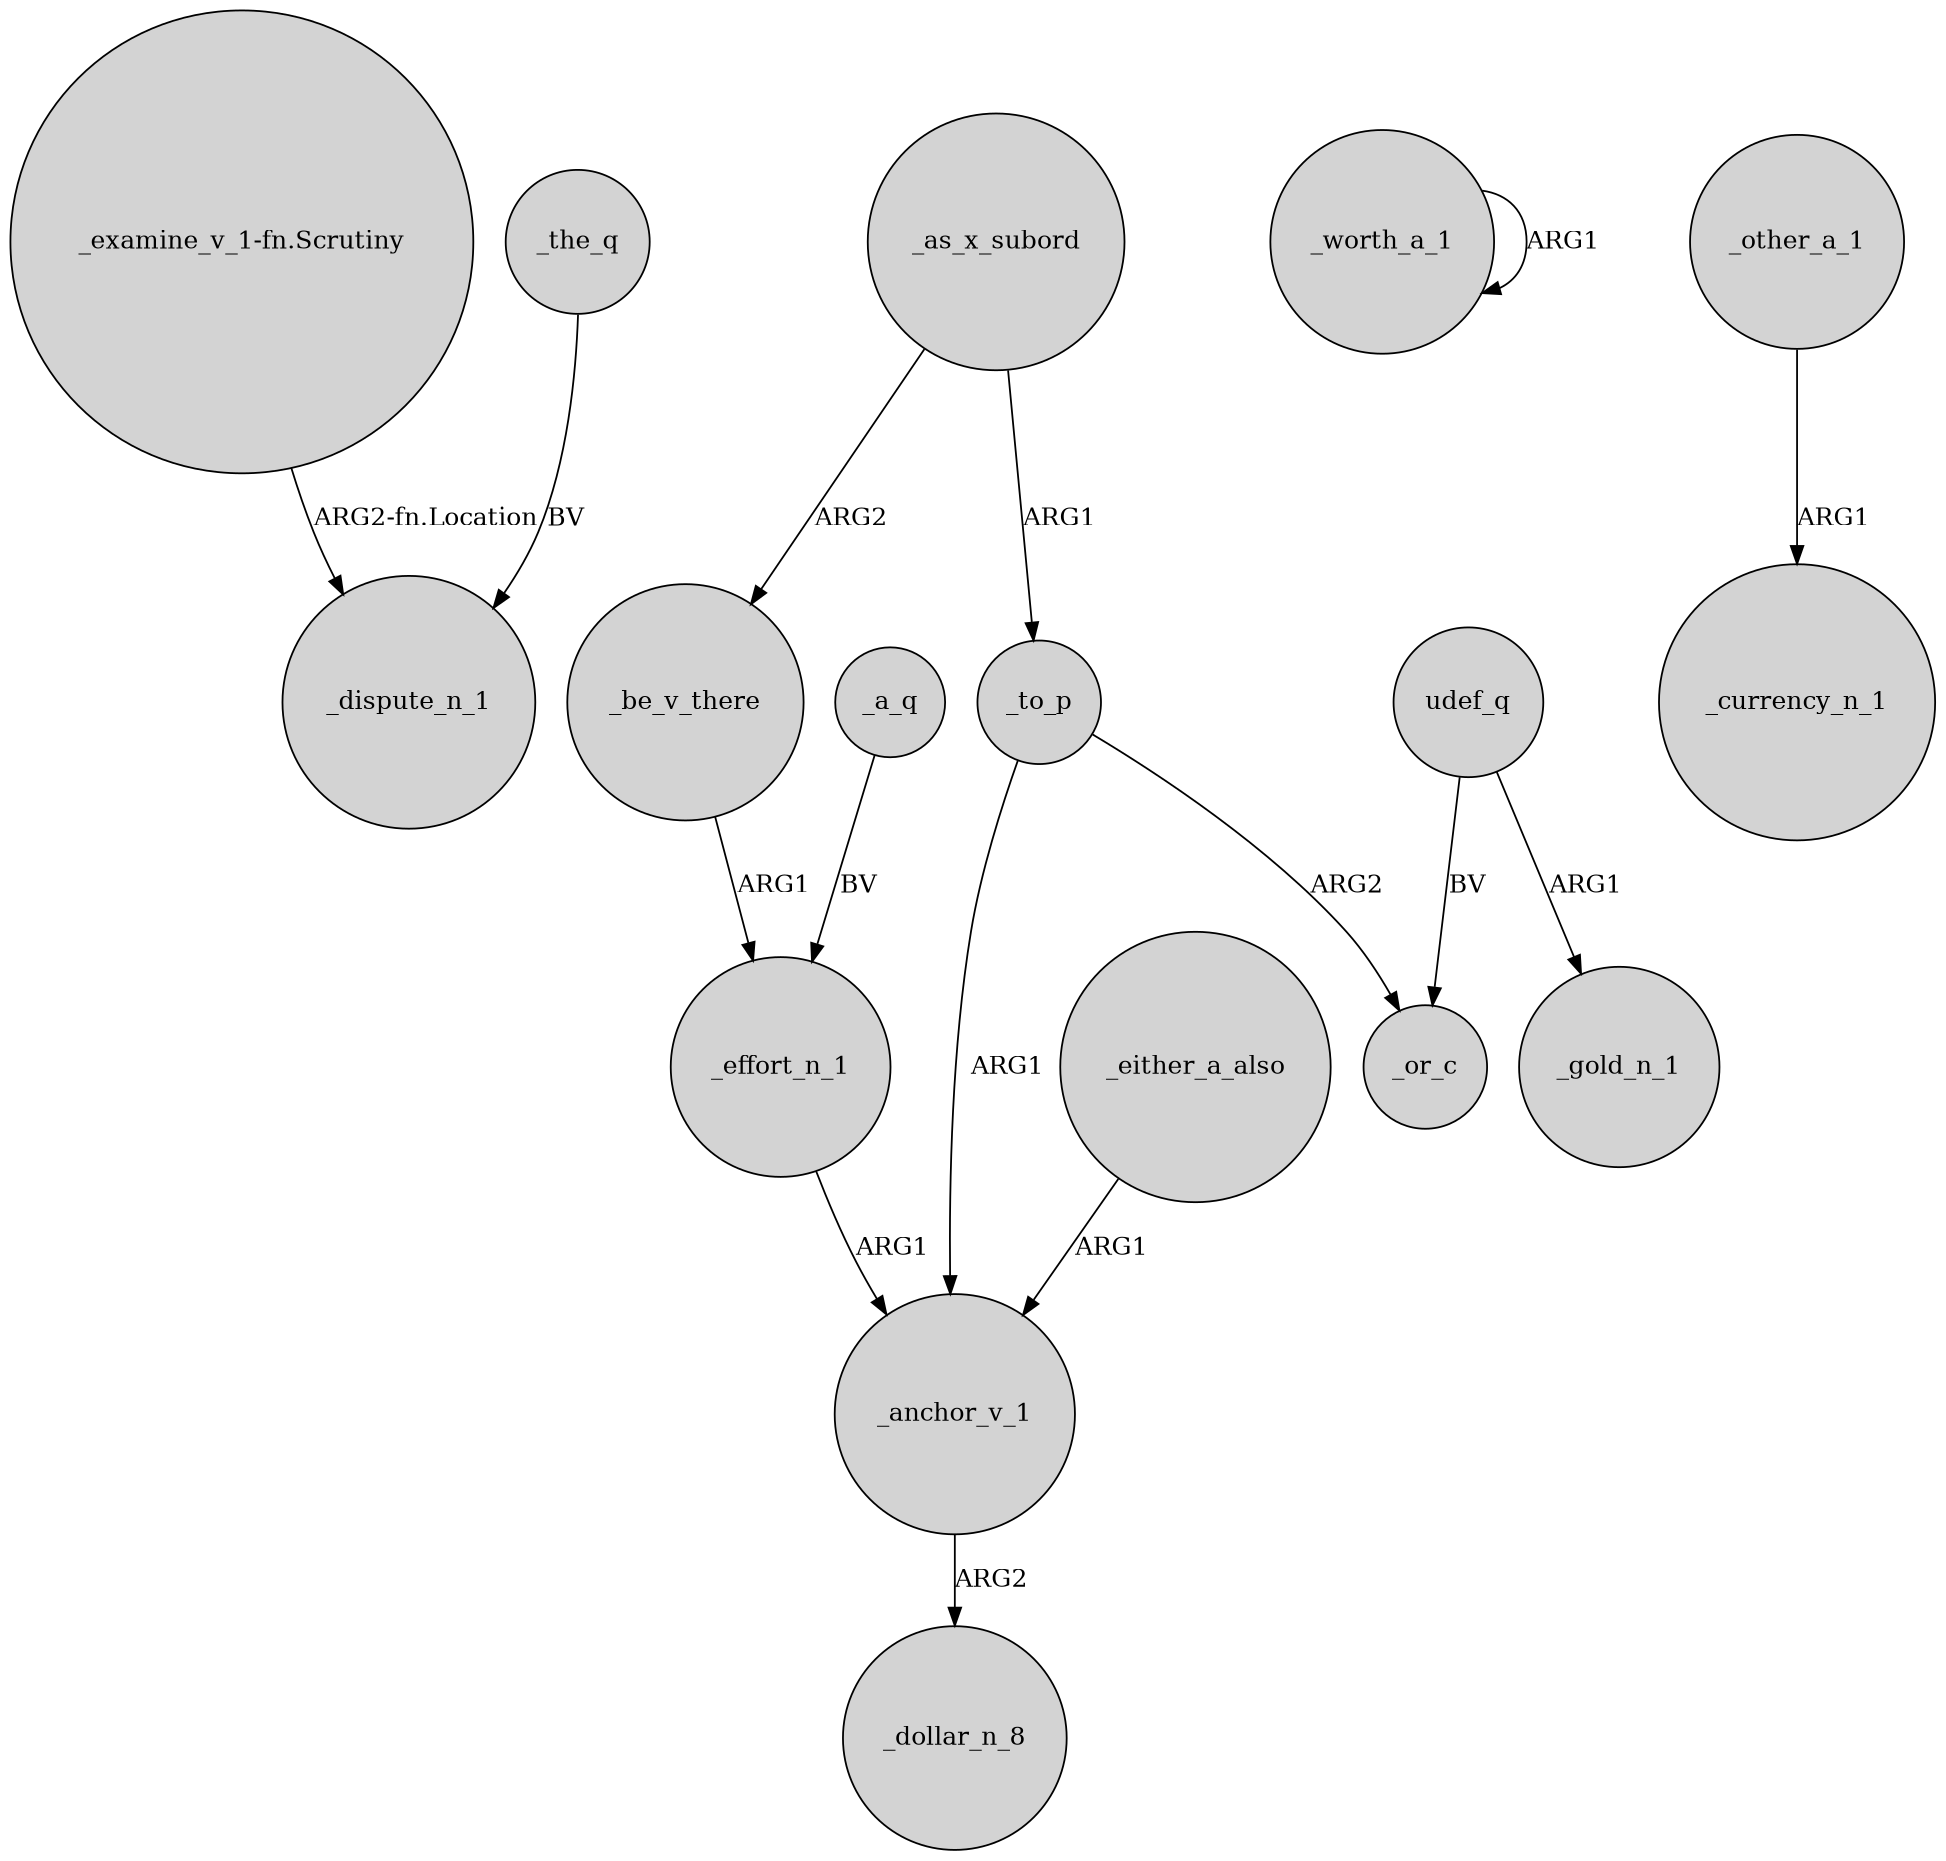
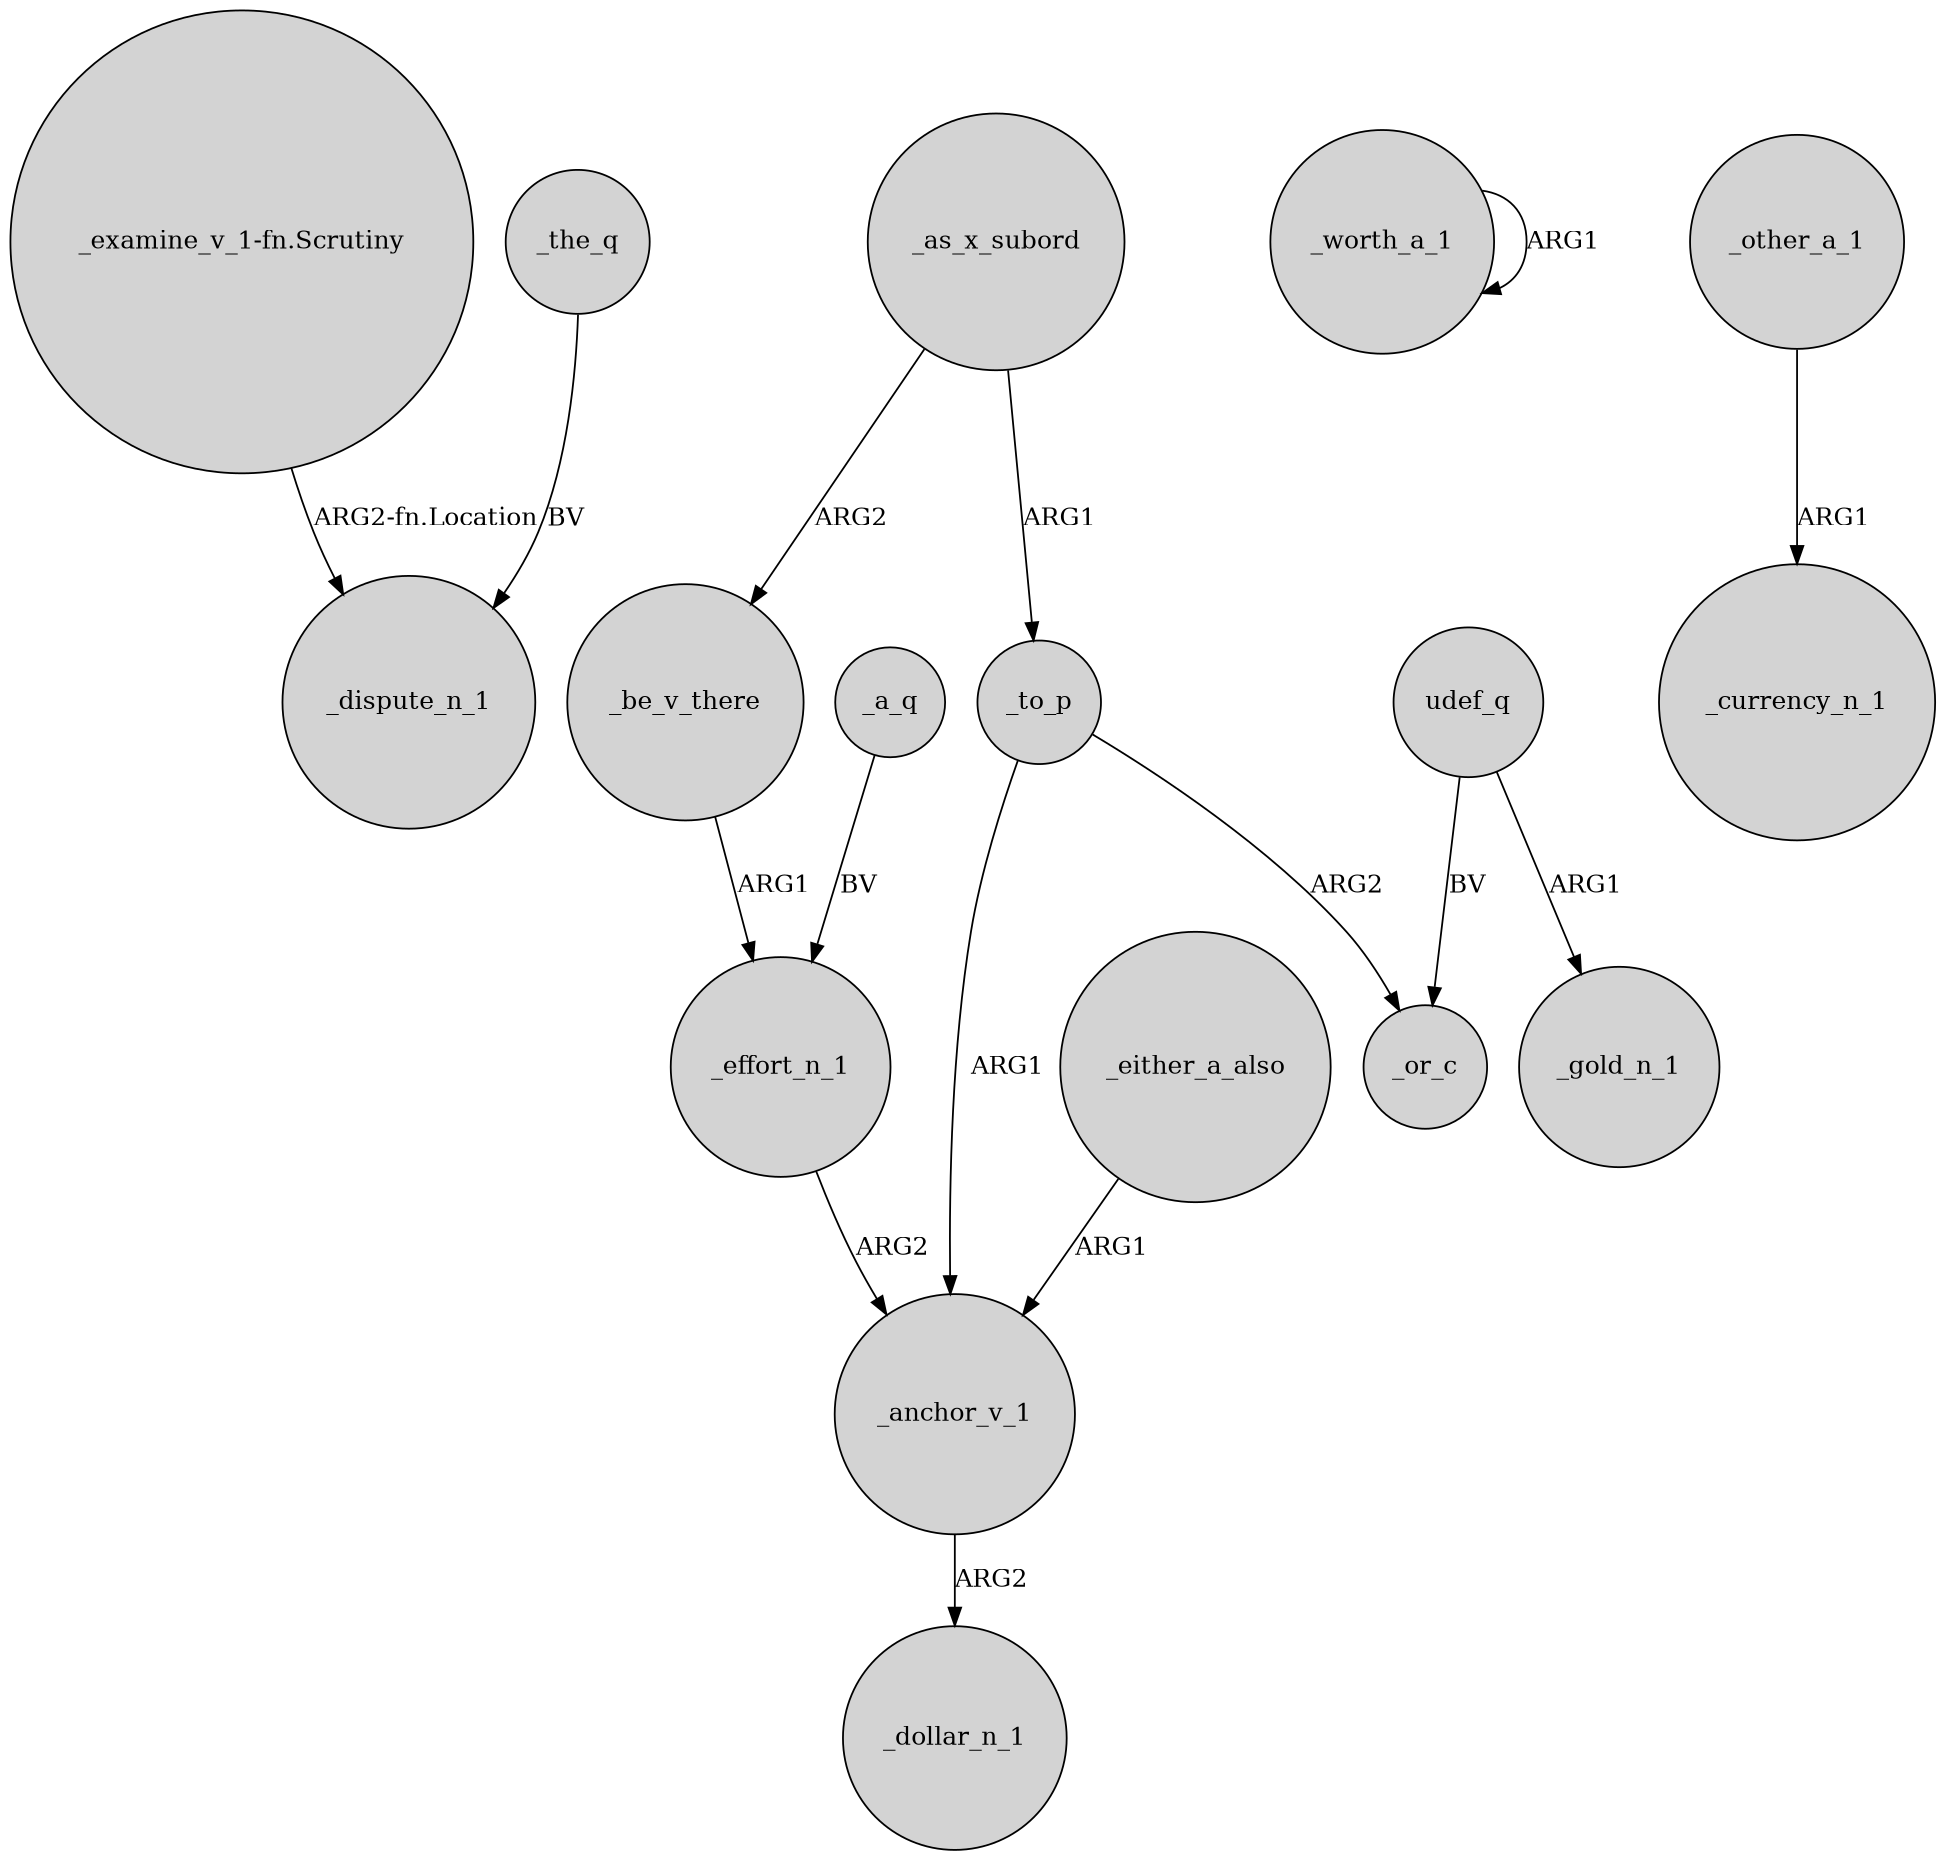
(893, 1248) -> (893, 1248)
(955, 1738) -> (955, 1738)
